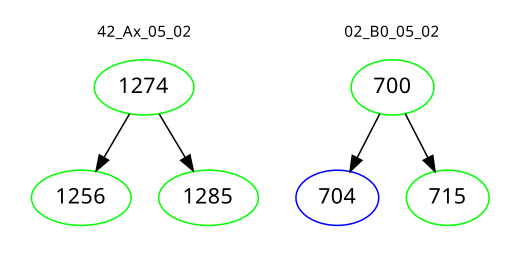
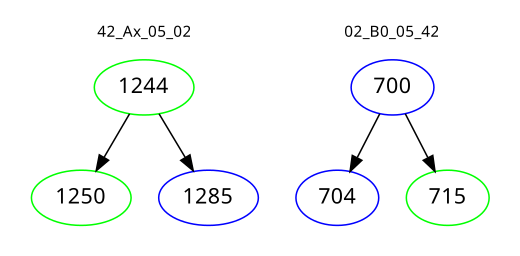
(393, 33) -> (393, 33)
(144, 87) -> (144, 87)
(393, 87) -> (393, 87)
(81, 198) -> (81, 198)
(209, 198) -> (209, 198)
